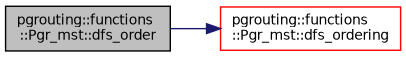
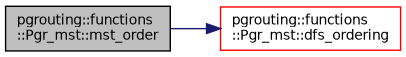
(88, 29) -> (88, 29)
